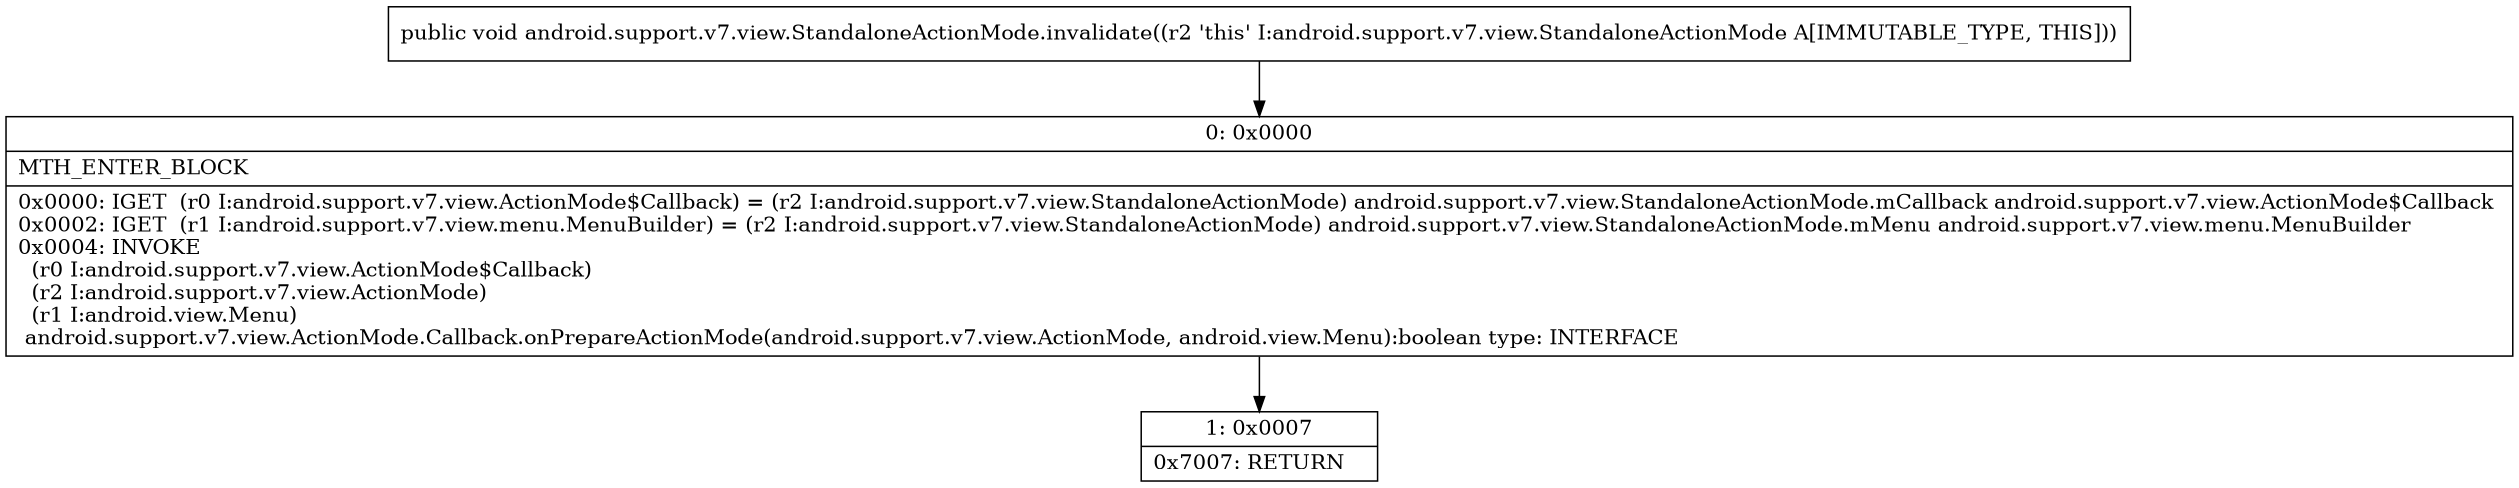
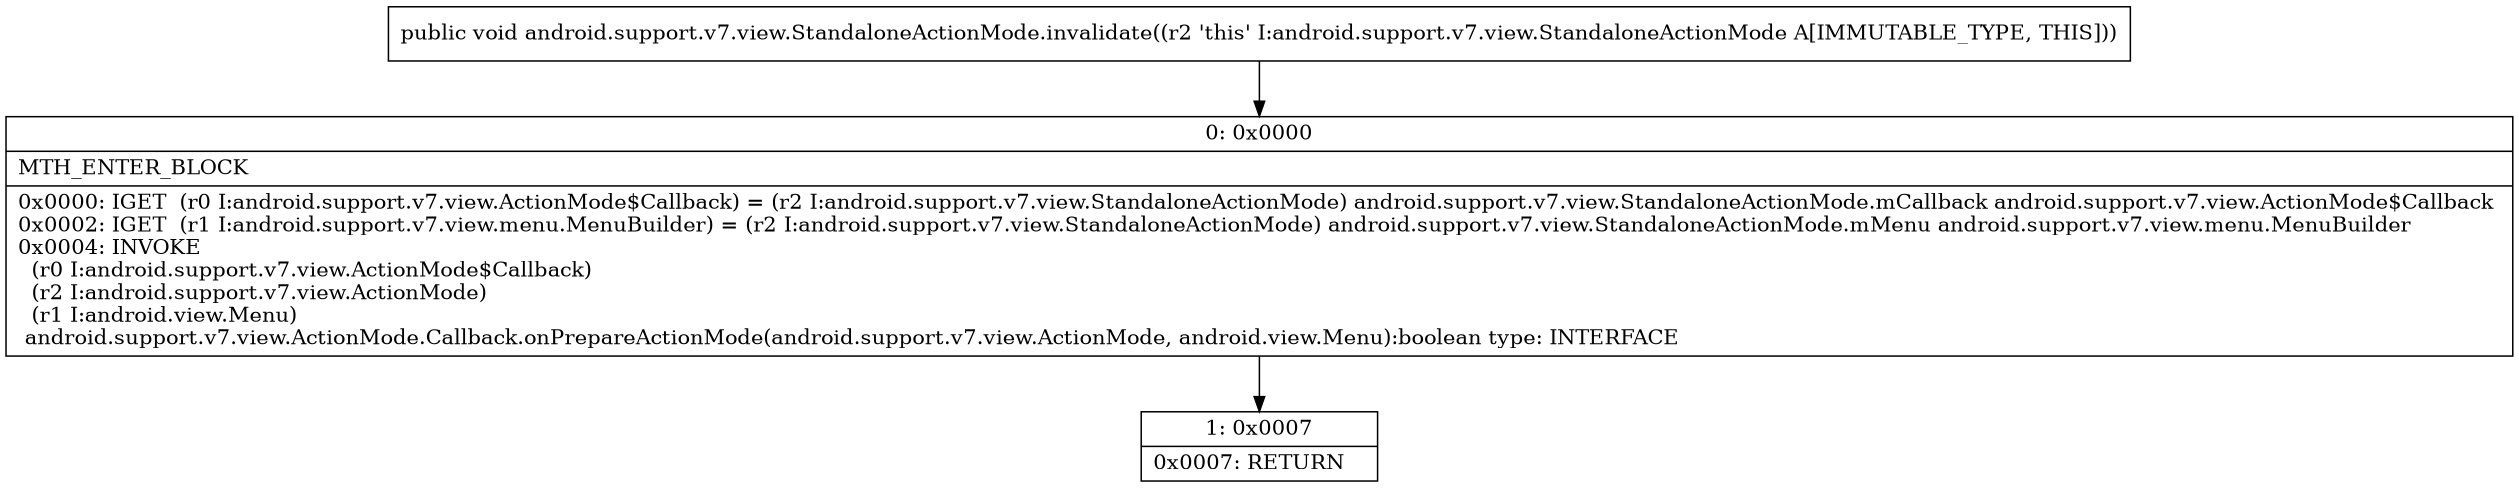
(1259, 463) -> (1259, 463)
